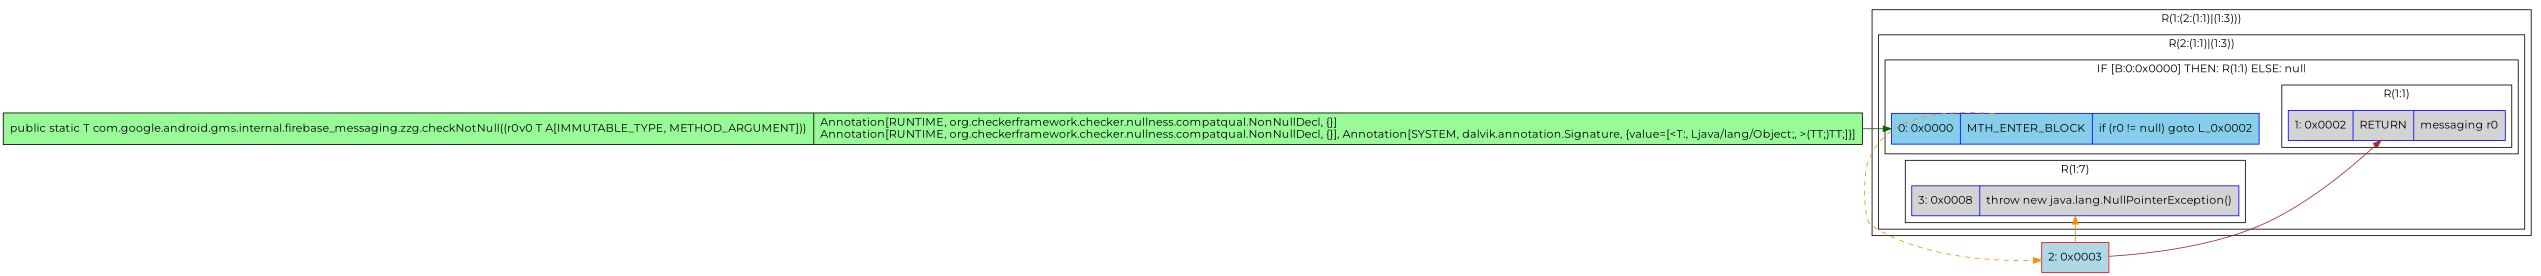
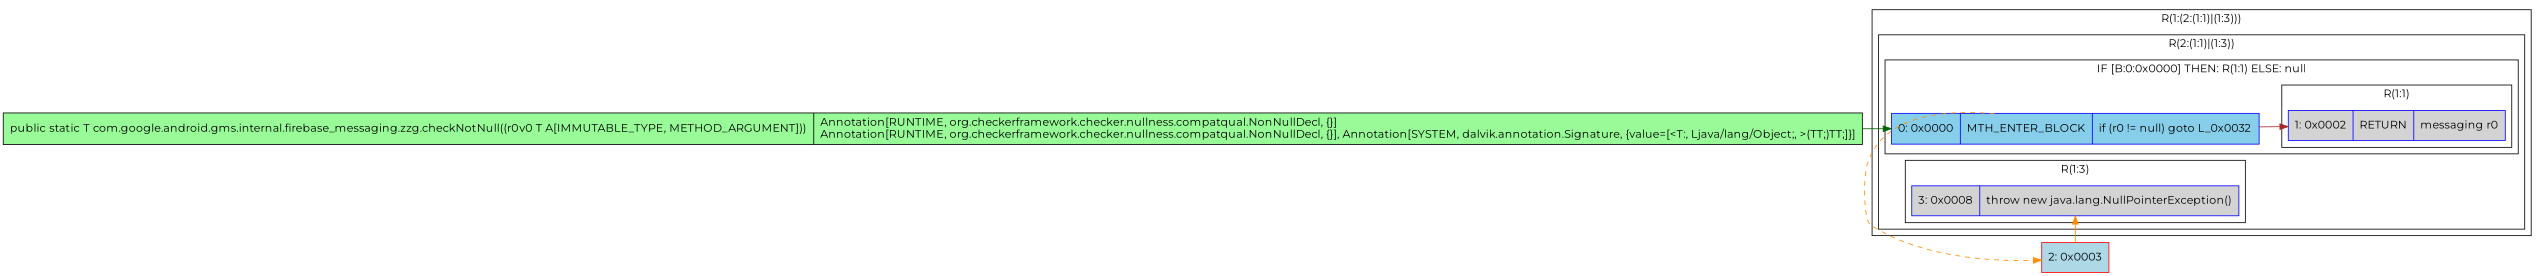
(2176, 128) -> (2175, 128)
(2075, 170) -> (2075, 170)
(2267, 222) -> (2269, 127)
